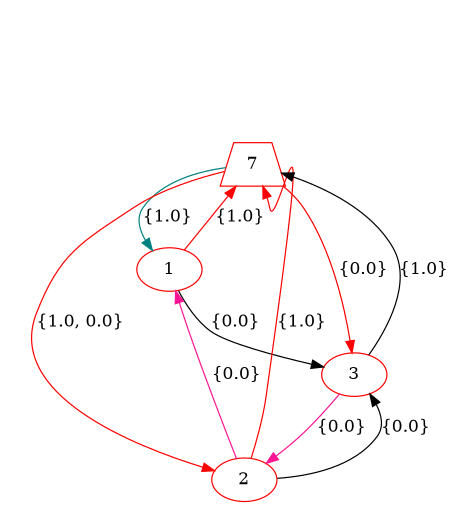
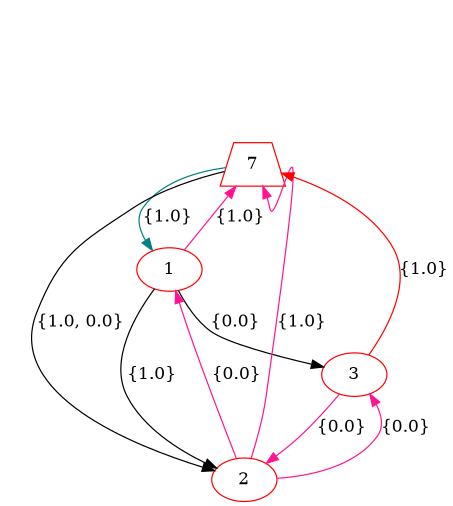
(206, 223) -> (206, 223)
(390, 244) -> (390, 244)
(329, 258) -> none
(281, 284) -> (281, 284)
(36, 316) -> (36, 316)
none -> (125, 391)
(347, 461) -> (347, 461)
